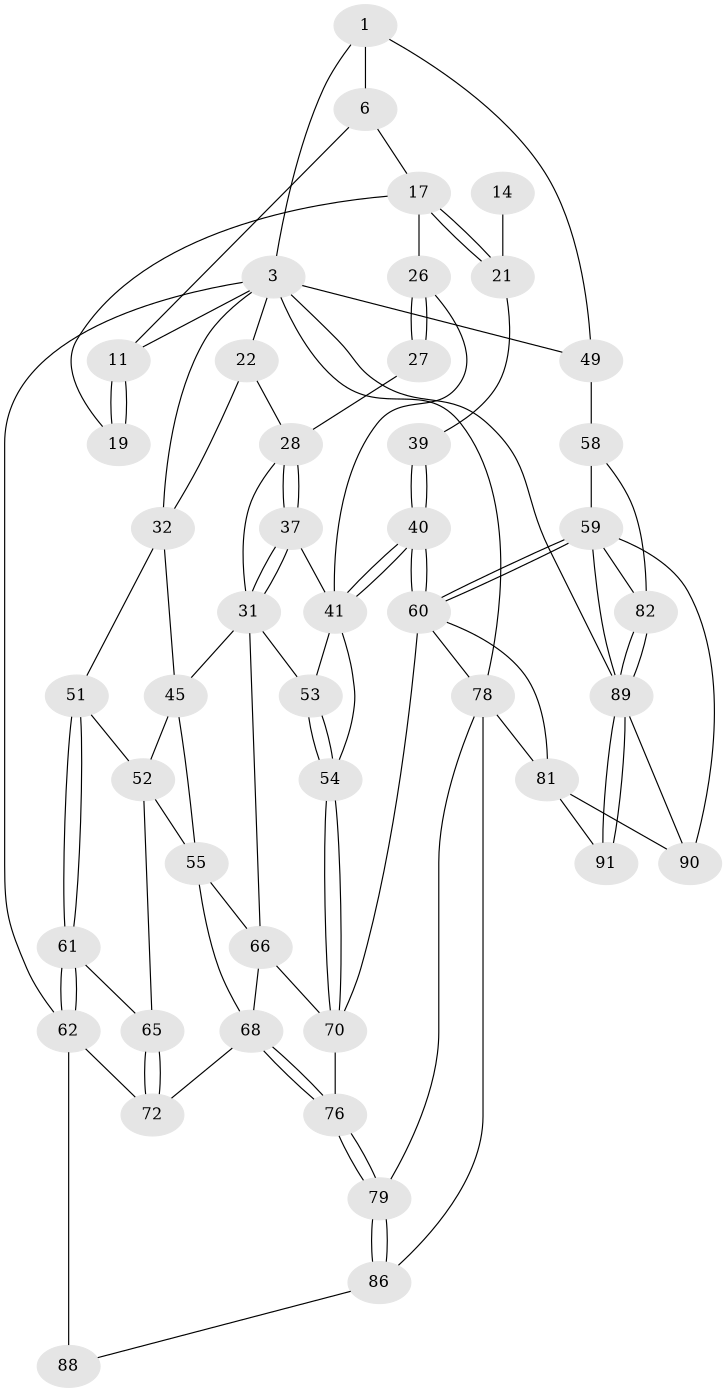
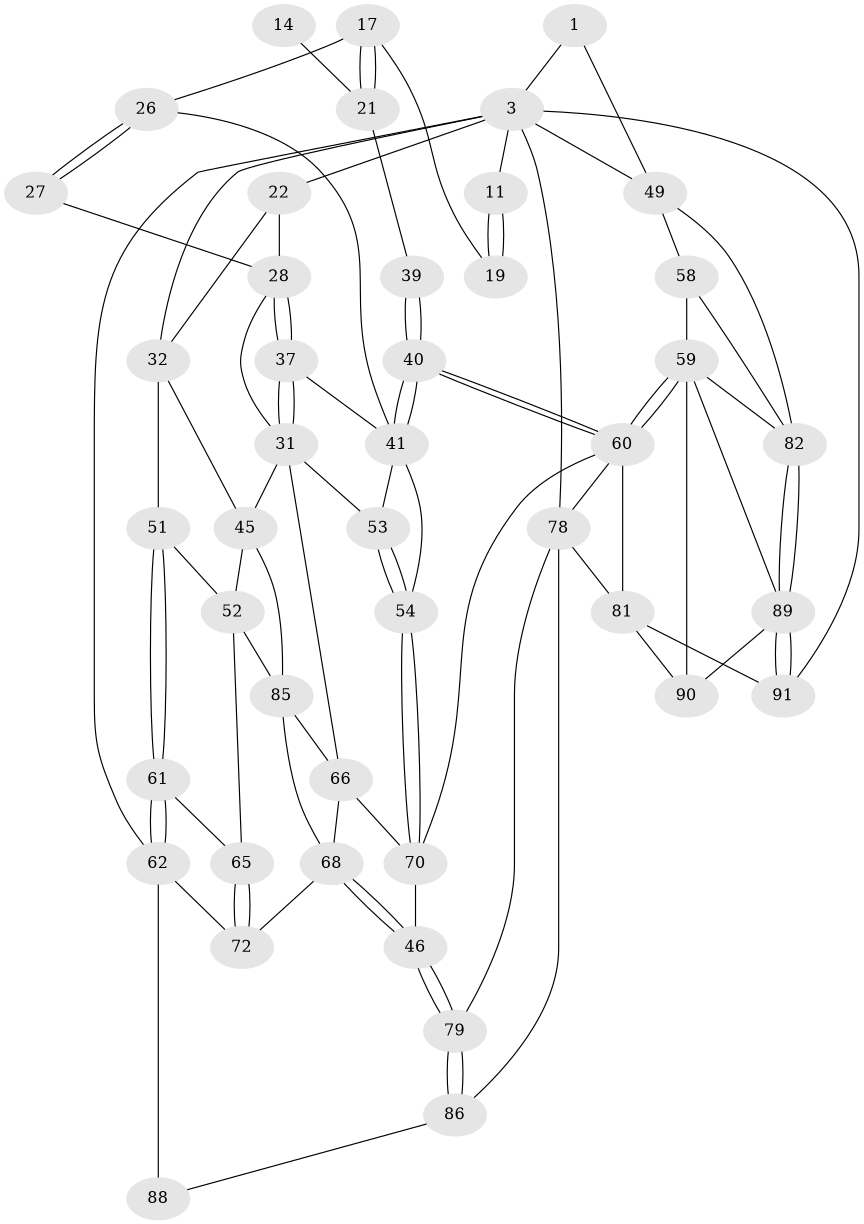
(365, 109) -> none
none -> (755, 304)
(502, 438) -> (859, 290)
(197, 864) -> (282, 696)
(335, 1115) -> (416, 947)
